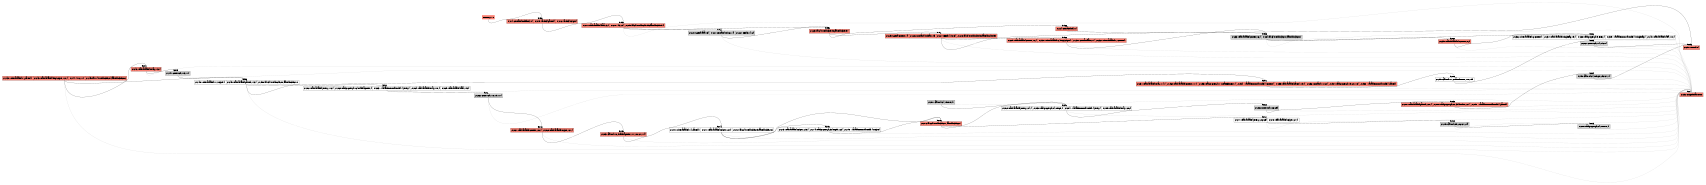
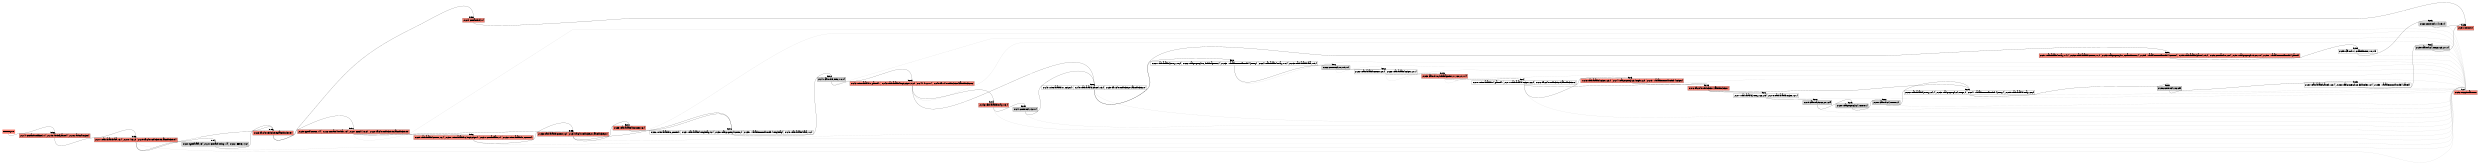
(1267, 37) -> (573, 134)
none -> (832, 79)
(1455, 105) -> (2358, 85)
none -> (1870, 106)
(542, 130) -> (1386, 72)
(829, 130) -> (1632, 81)
